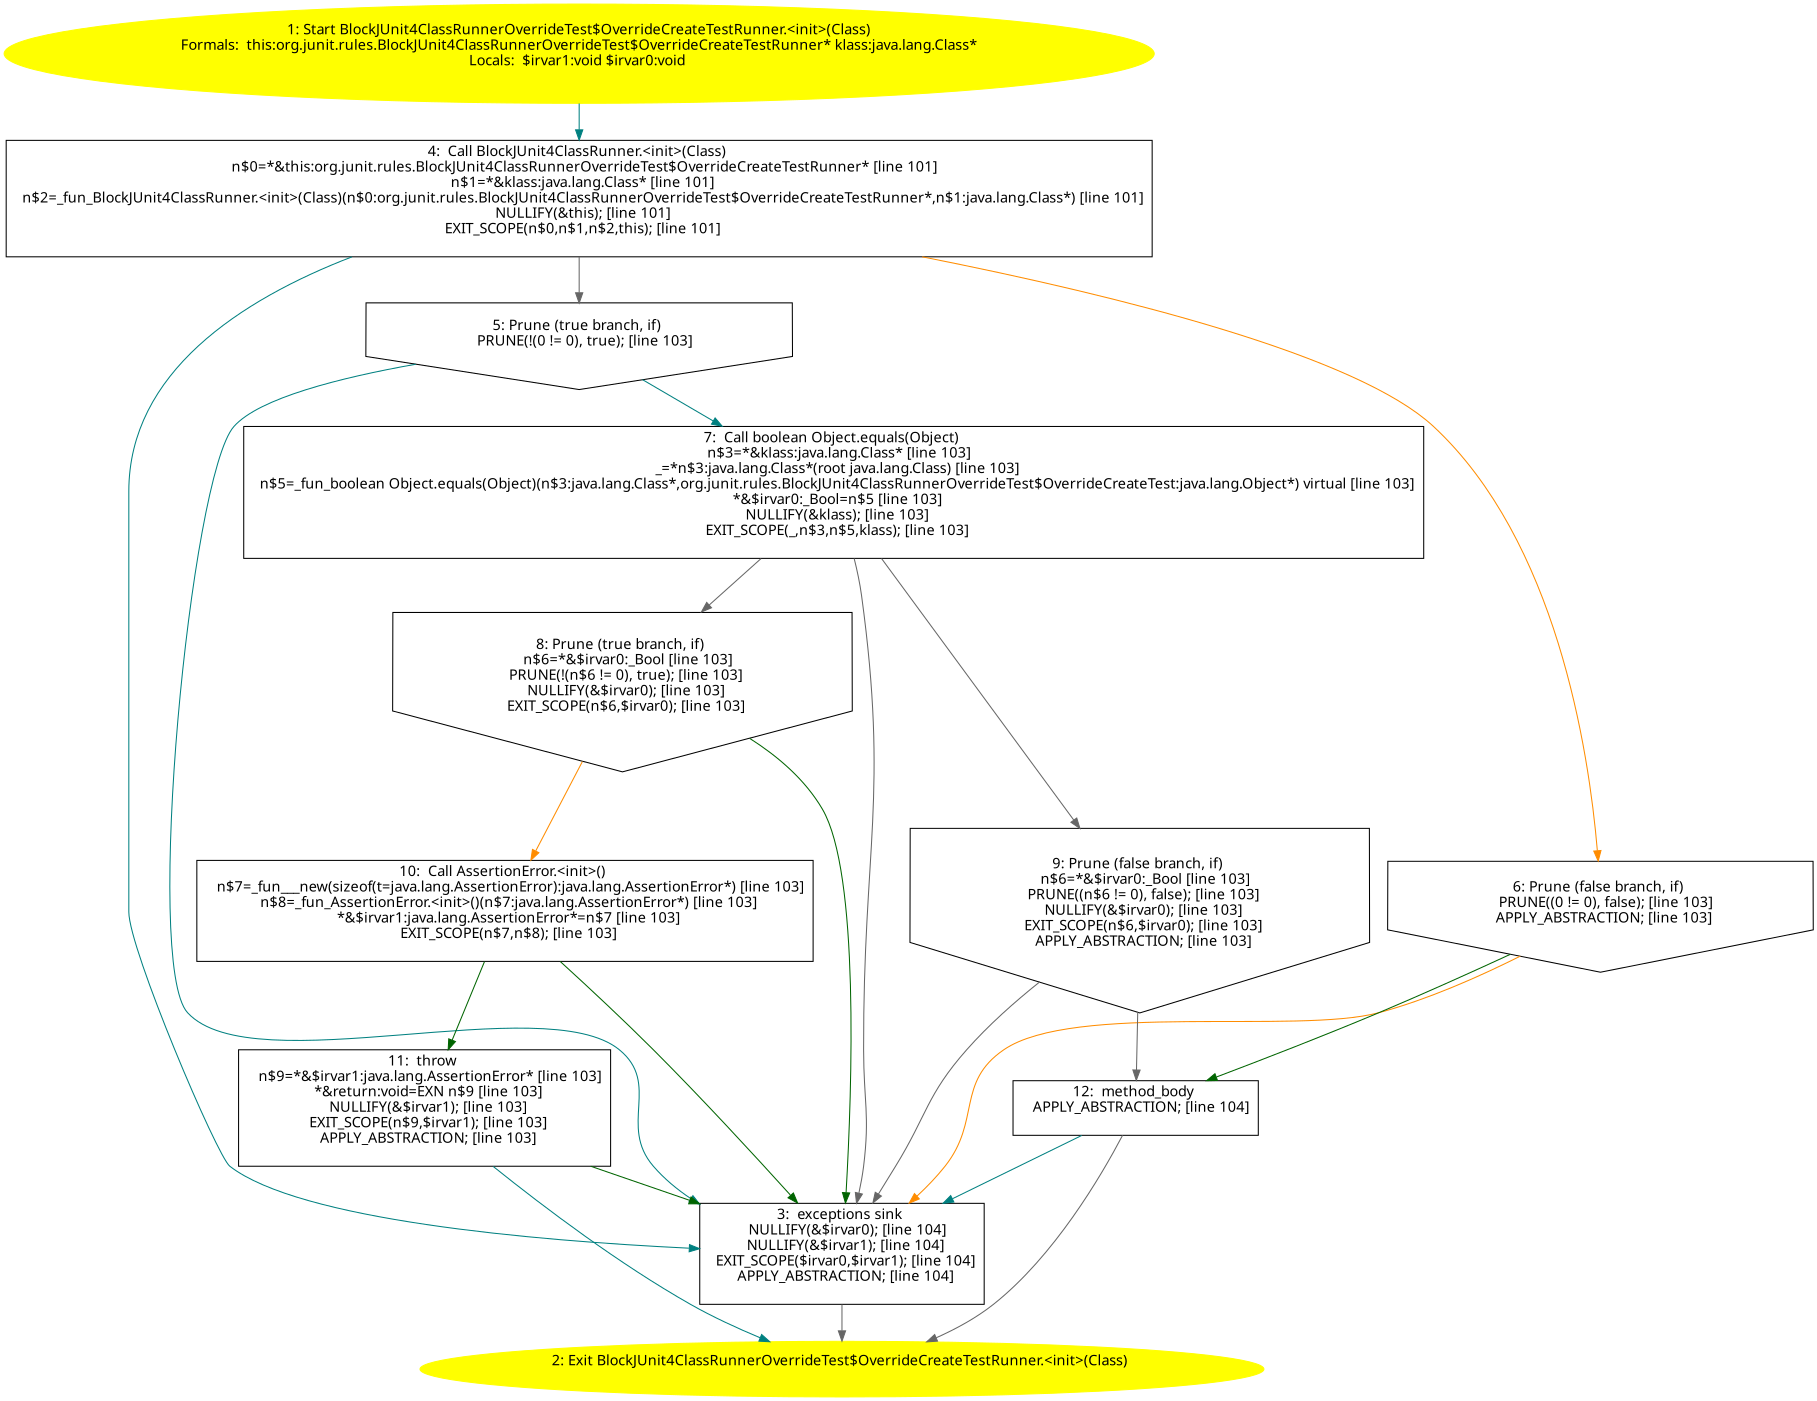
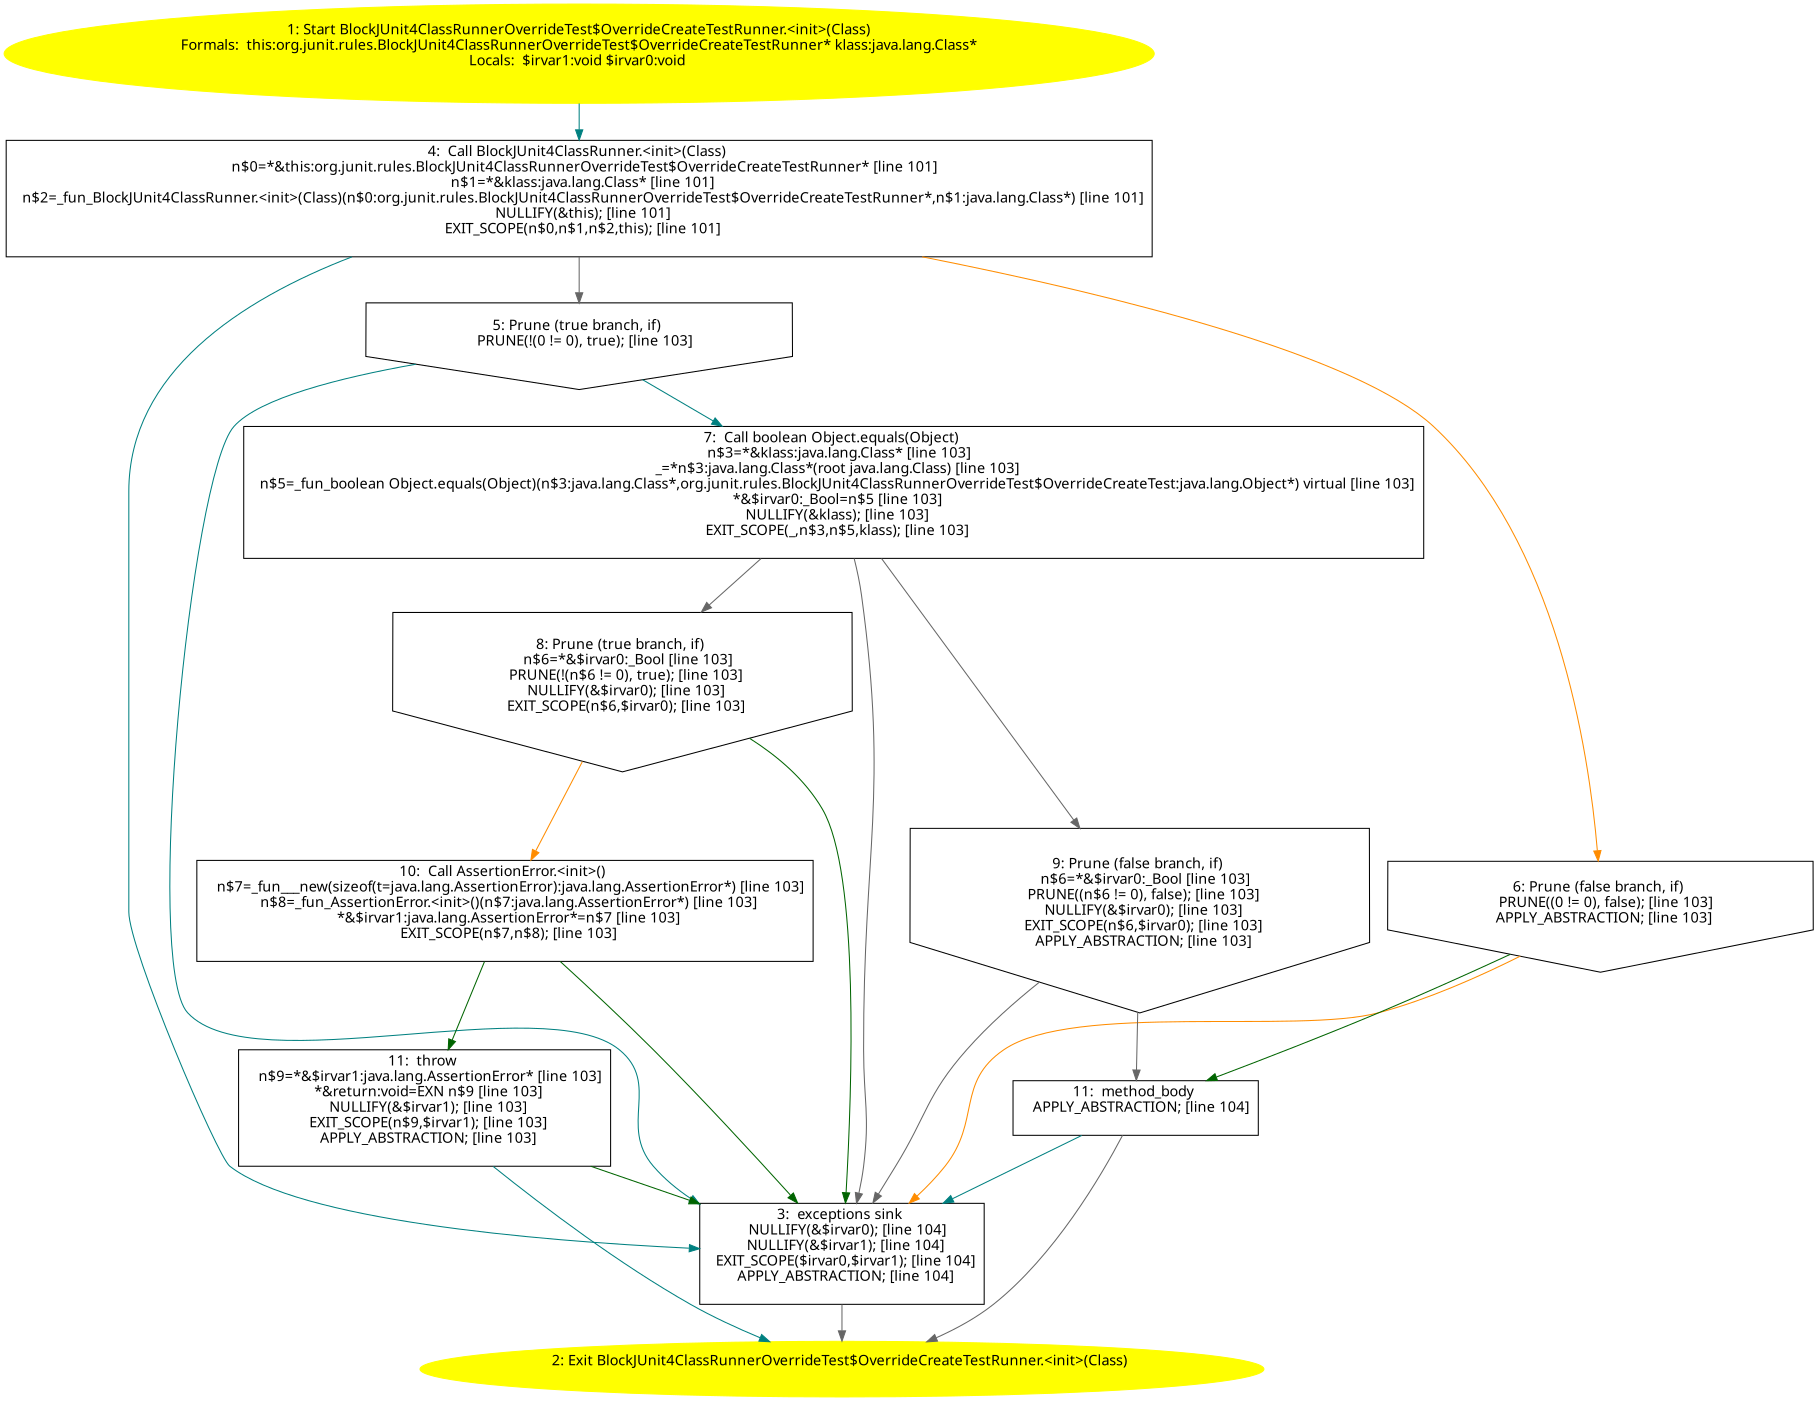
(1136, 1108) -> (1136, 1108)
